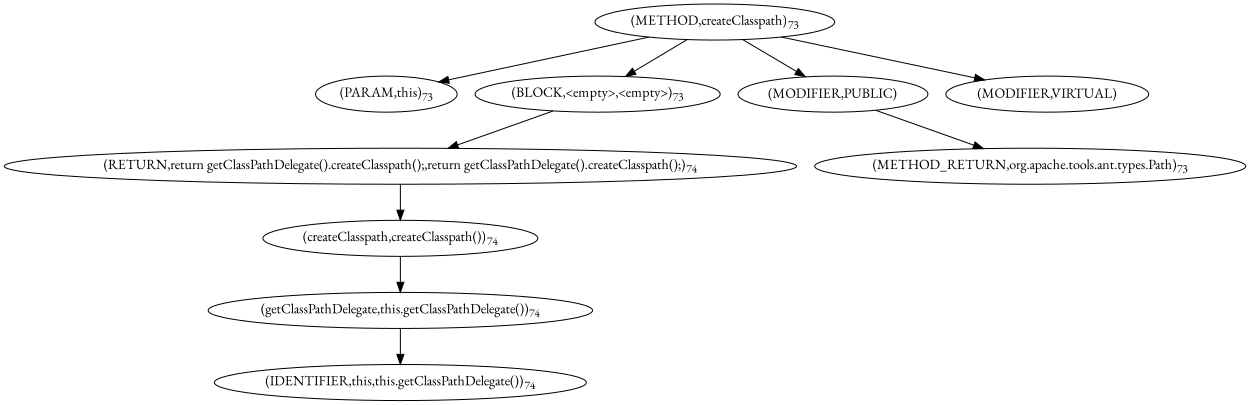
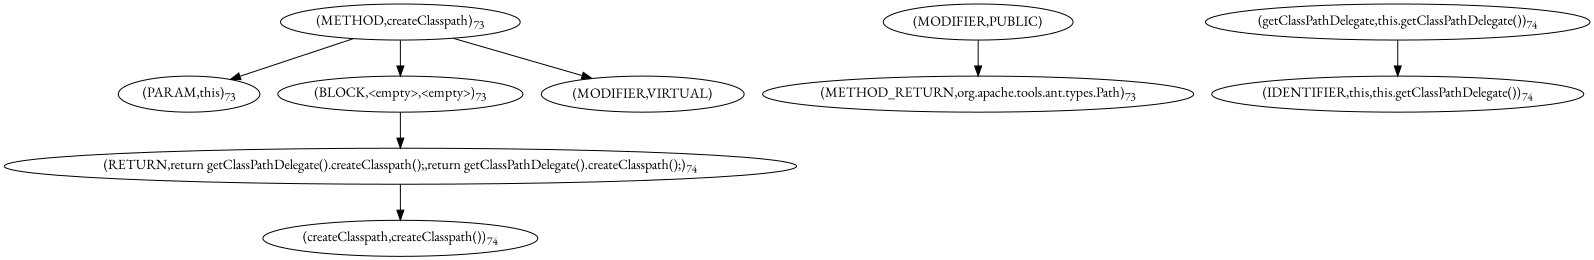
(770, 56) -> none
(400, 269) -> none
